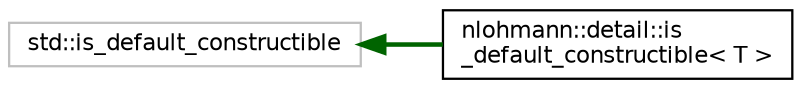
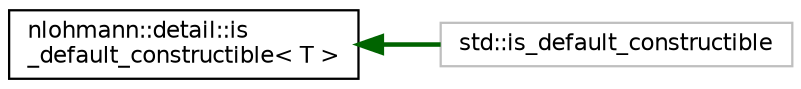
(414, 45) -> (411, 45)
